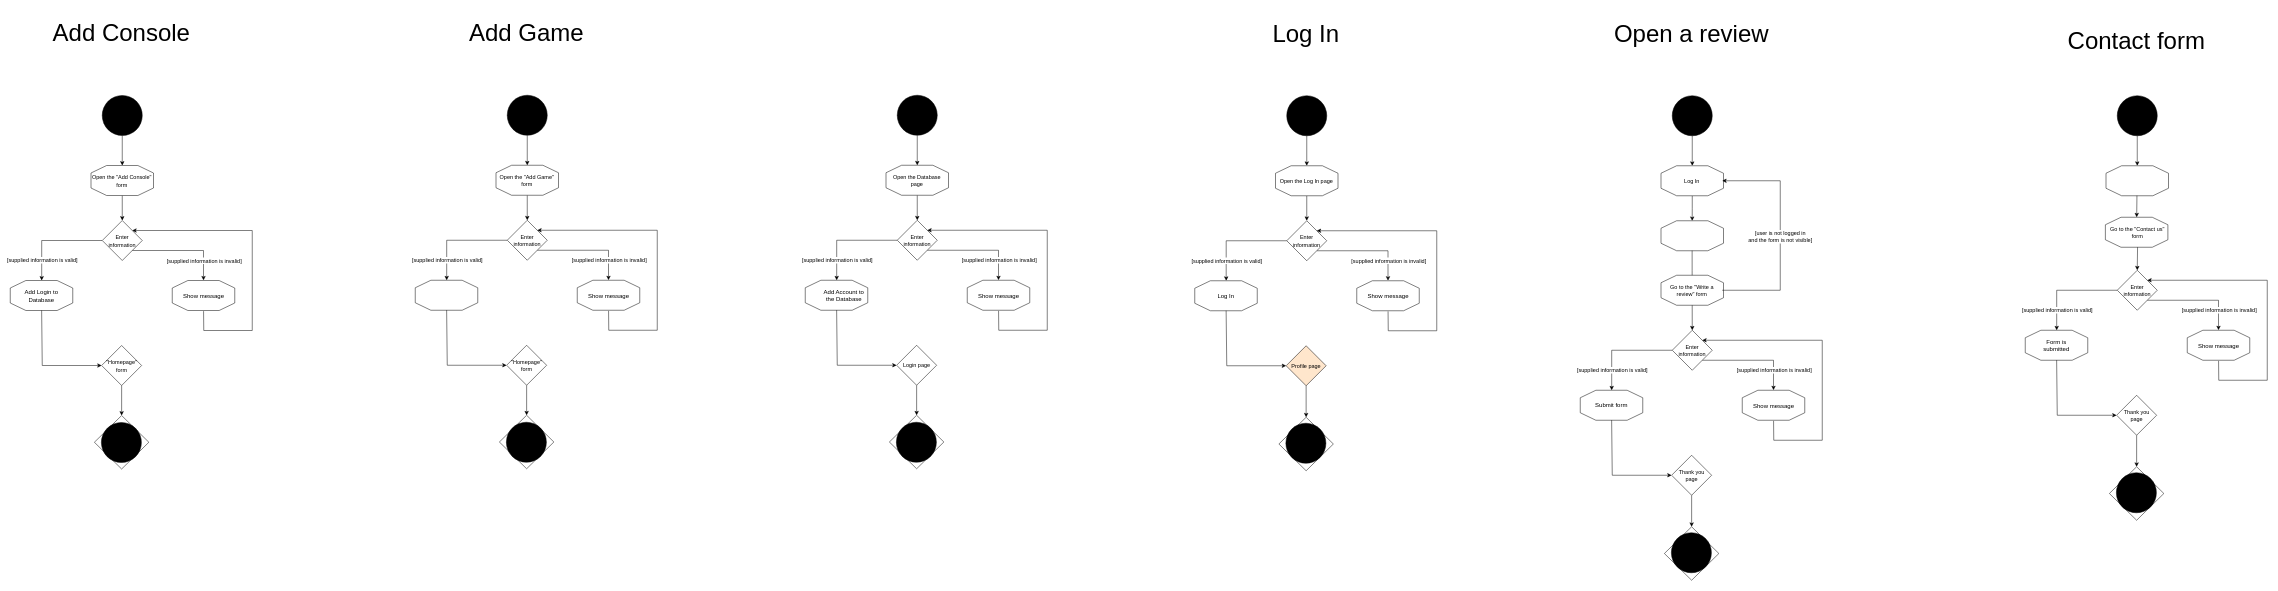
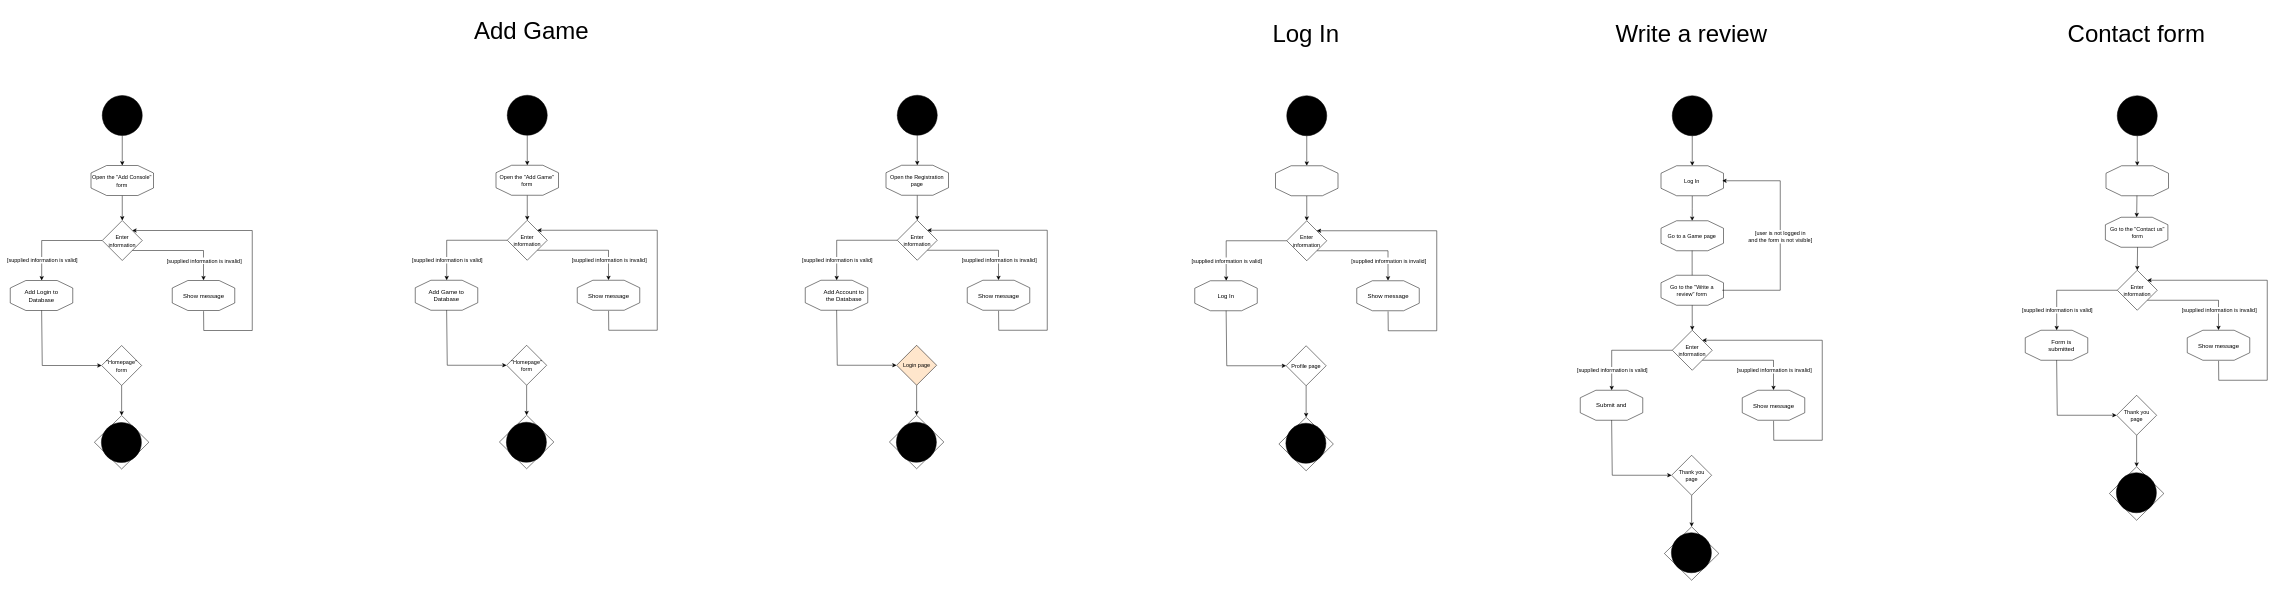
(121, 33) -> none
(526, 33) -> (531, 30)
(1692, 33) -> (1692, 33)
(2136, 41) -> (2136, 33)
(917, 180) -> (917, 180)
(1306, 181) -> none
none -> (1692, 236)
none -> (447, 295)
(2057, 345) -> (2062, 345)
(917, 365) -> (917, 365)
(1306, 366) -> (1306, 366)
(1612, 405) -> (1612, 405)
